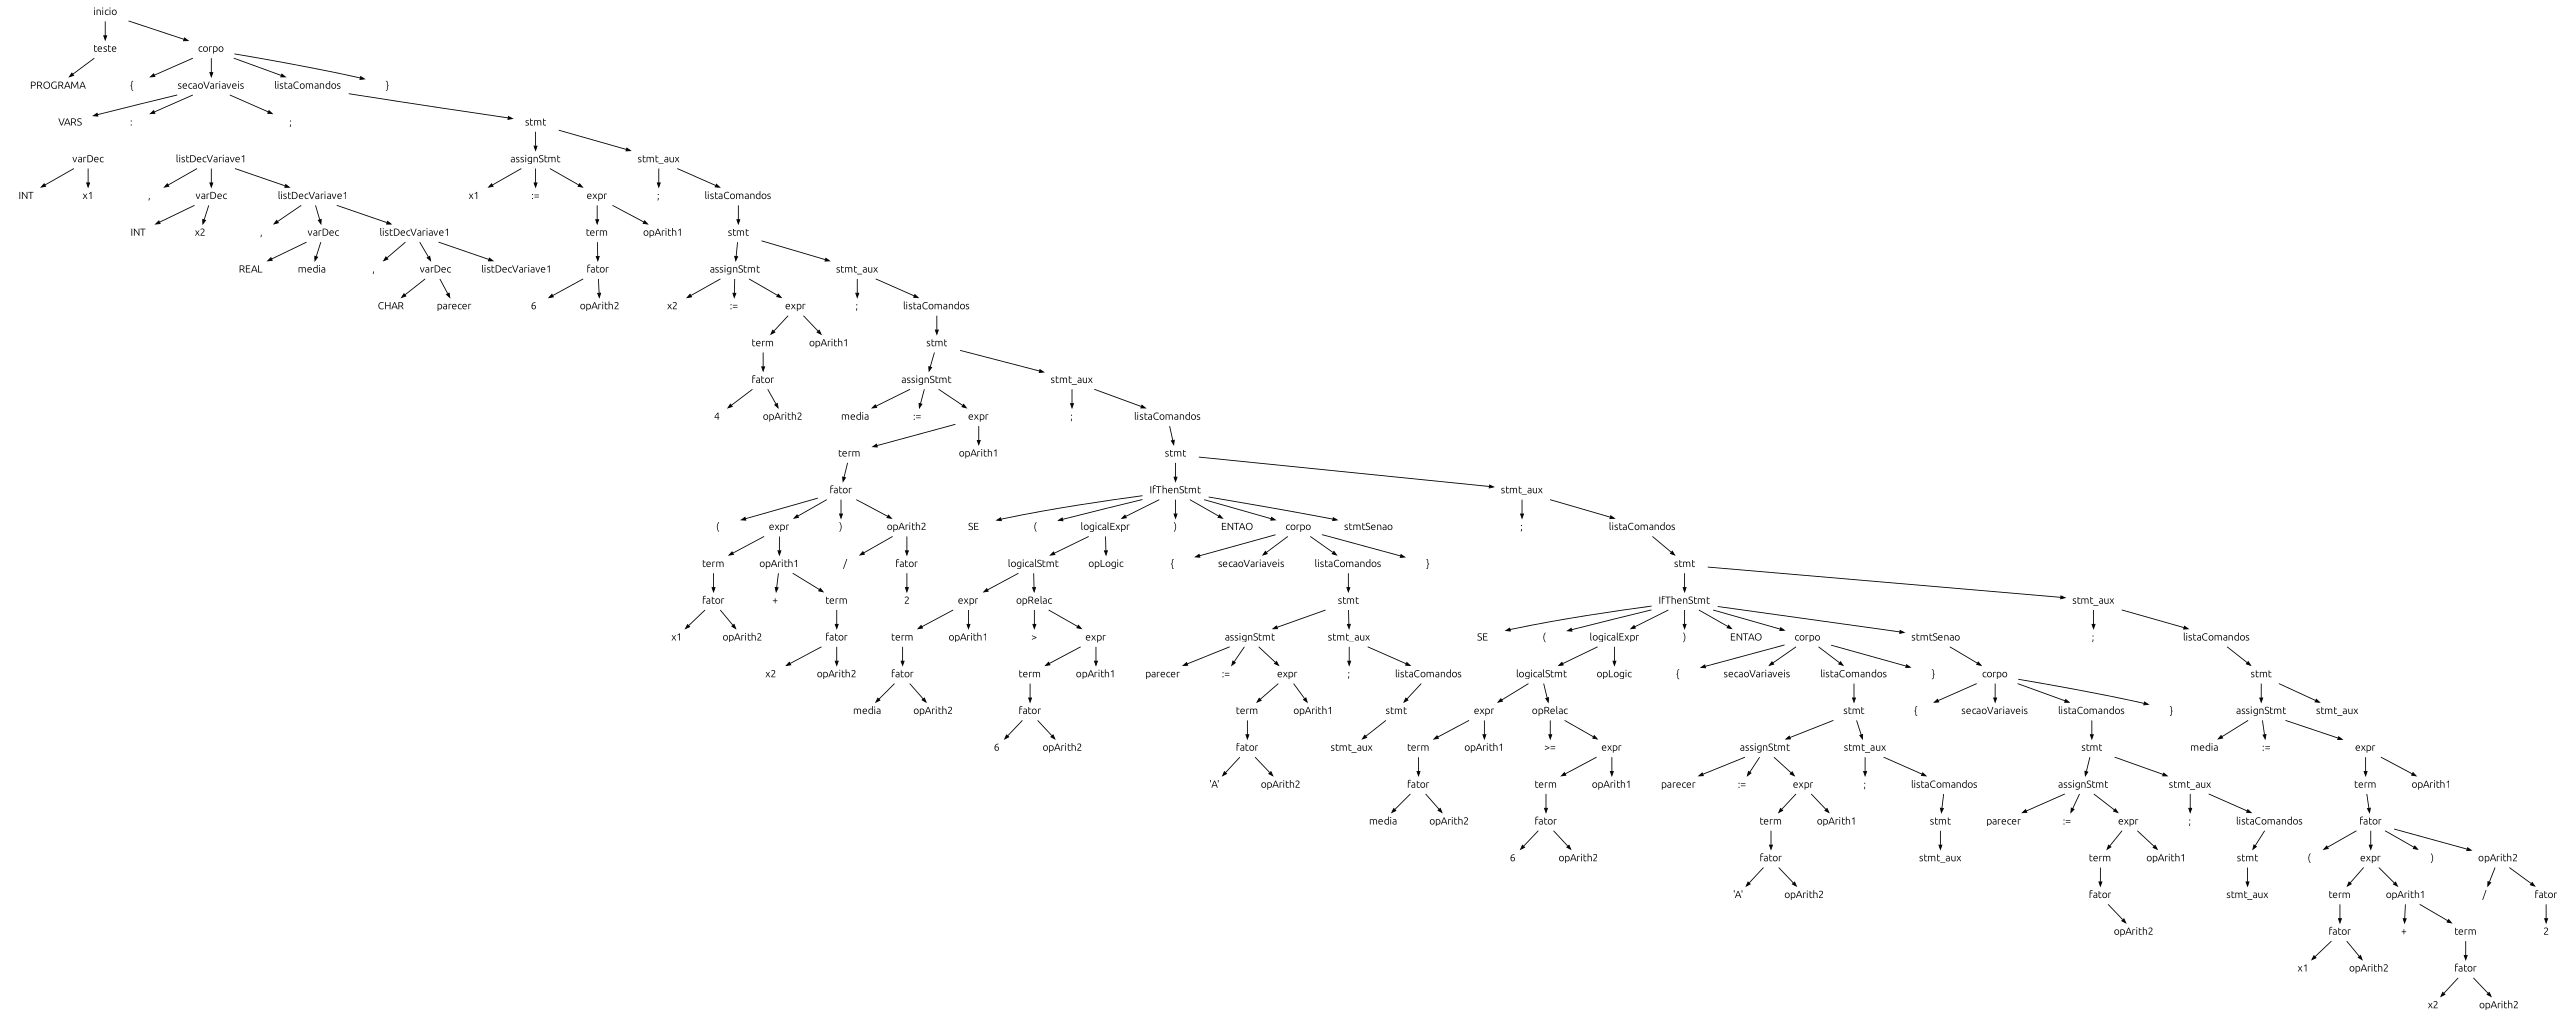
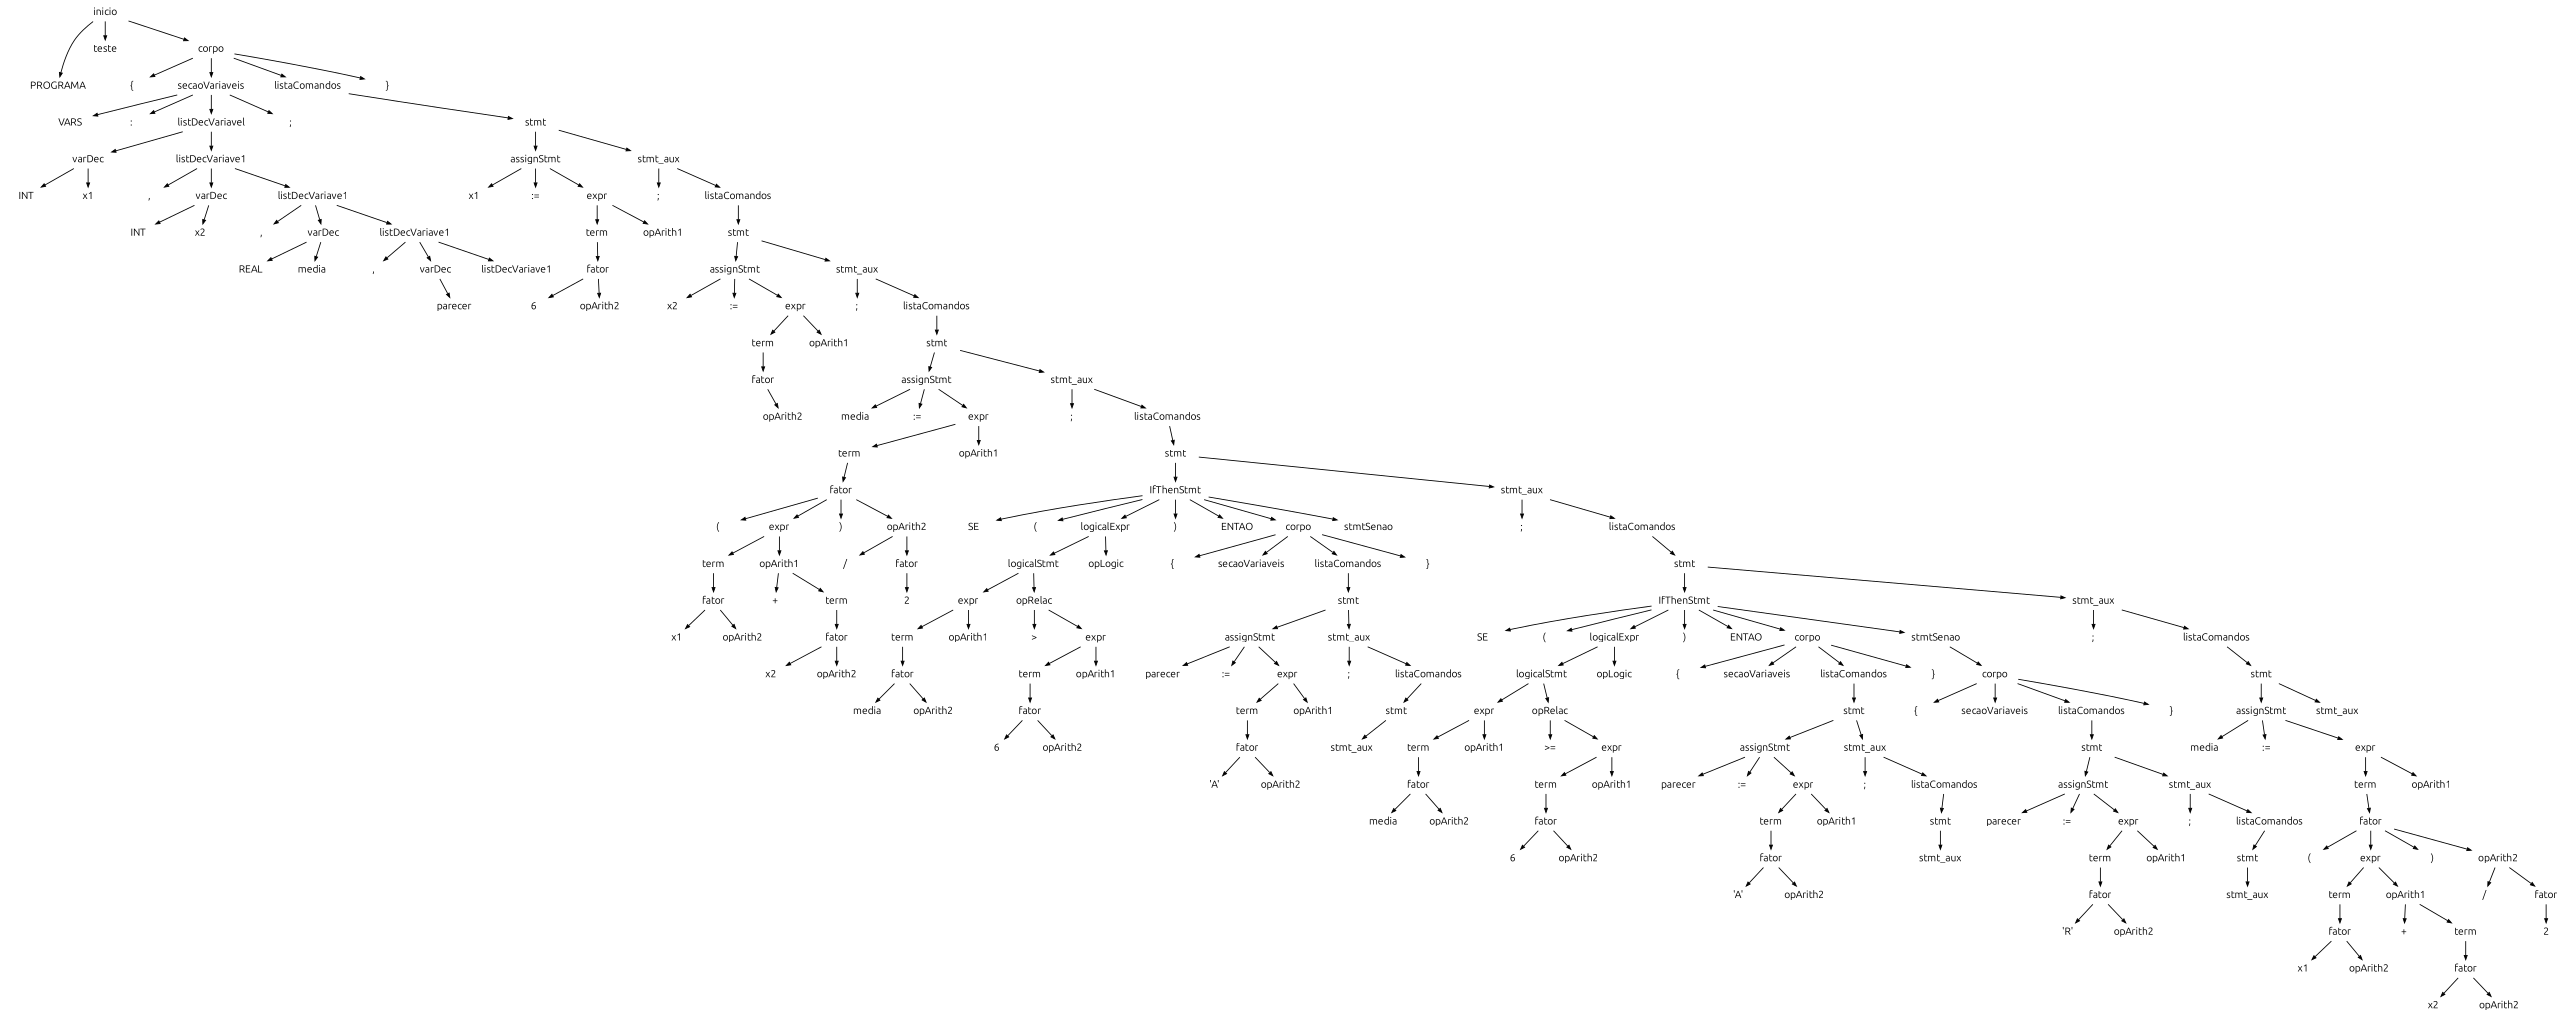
(84, 66) -> (72, 44)
none -> (211, 123)
(391, 307) -> none
(717, 417) -> none
none -> (2068, 932)
